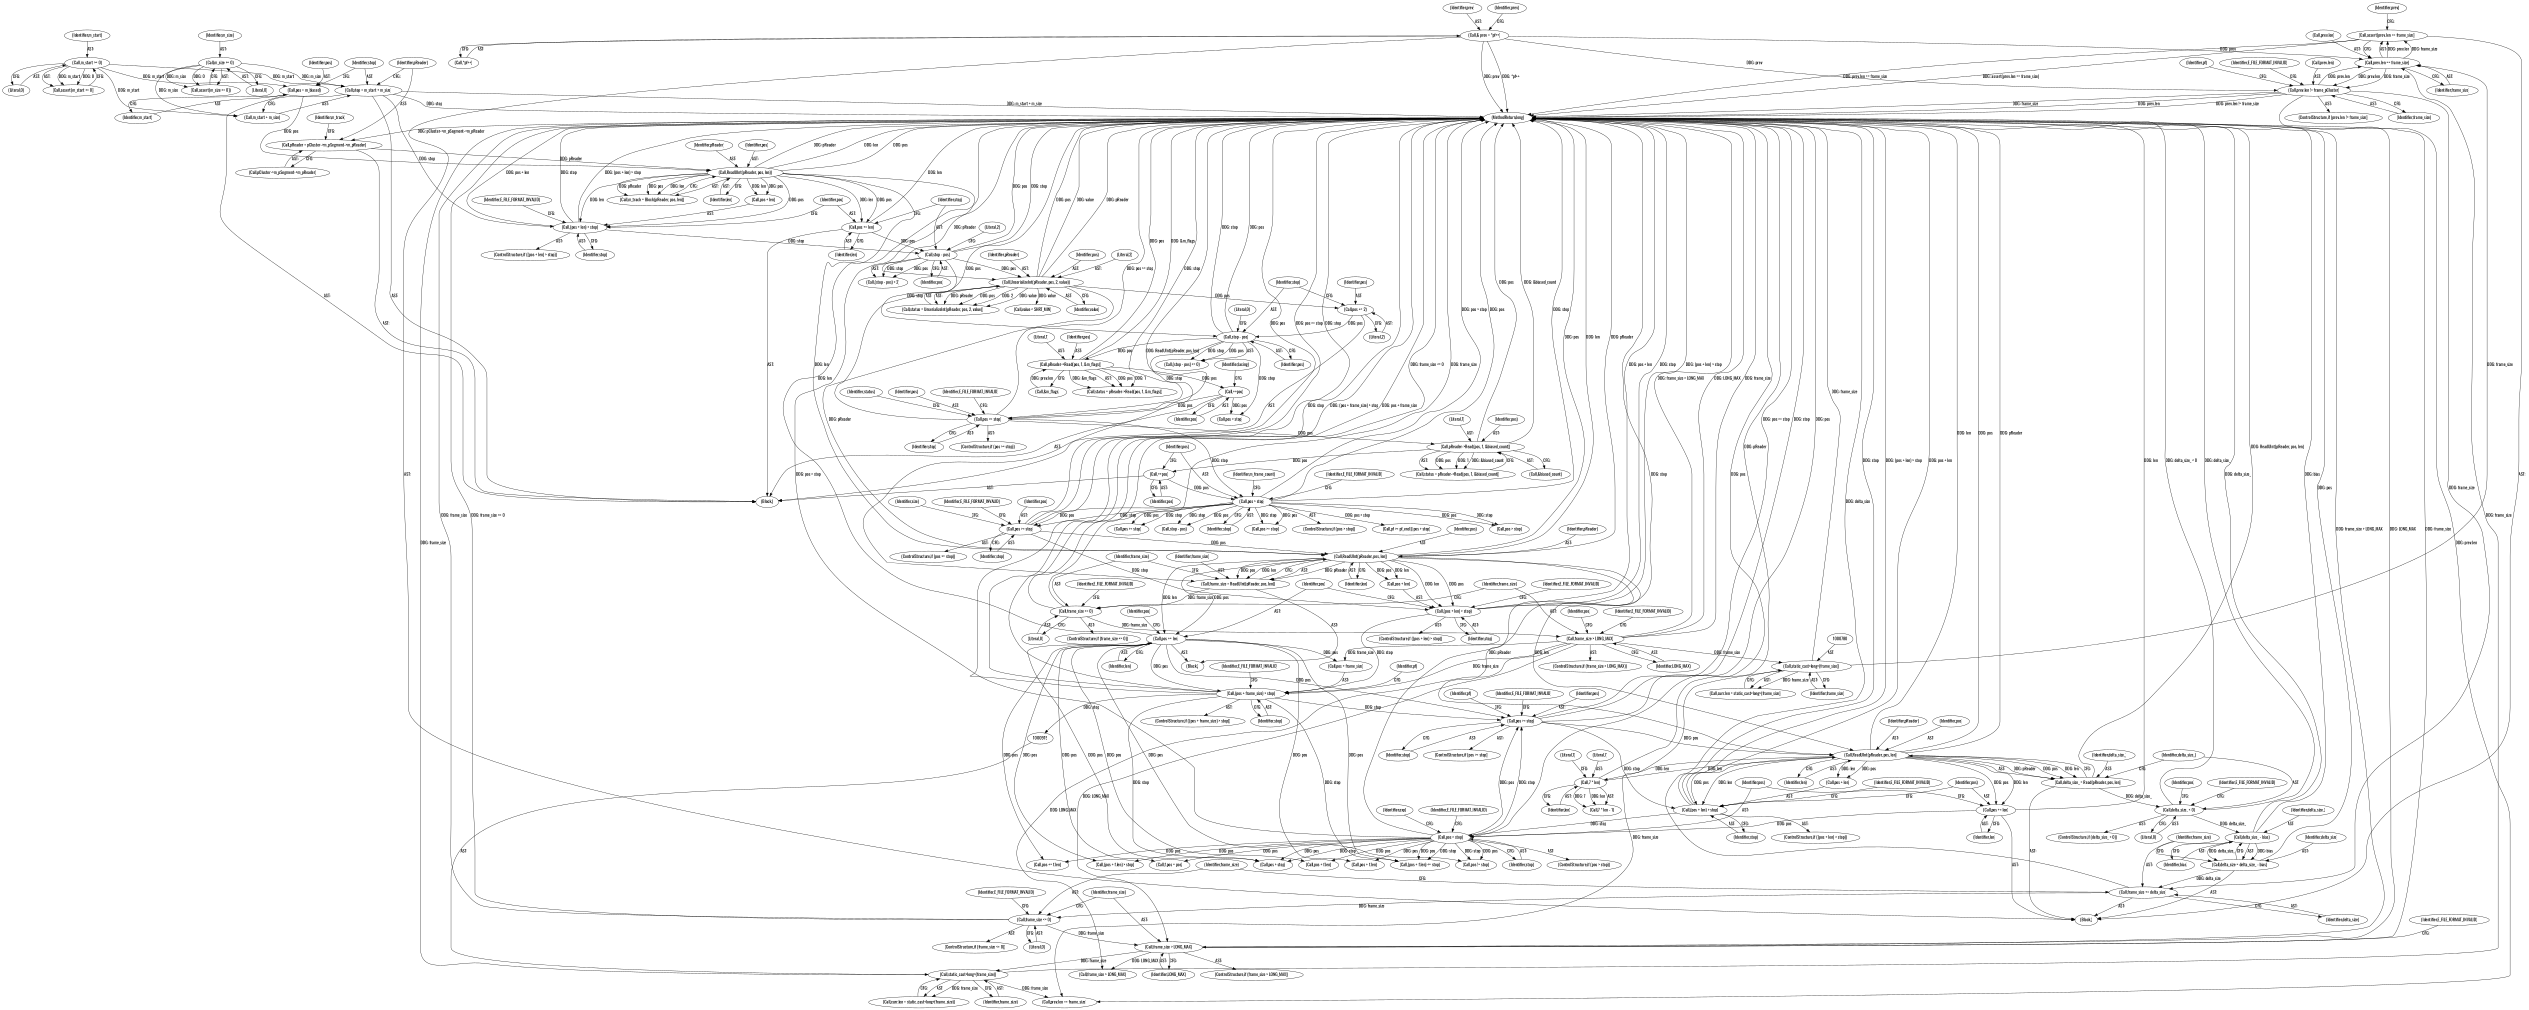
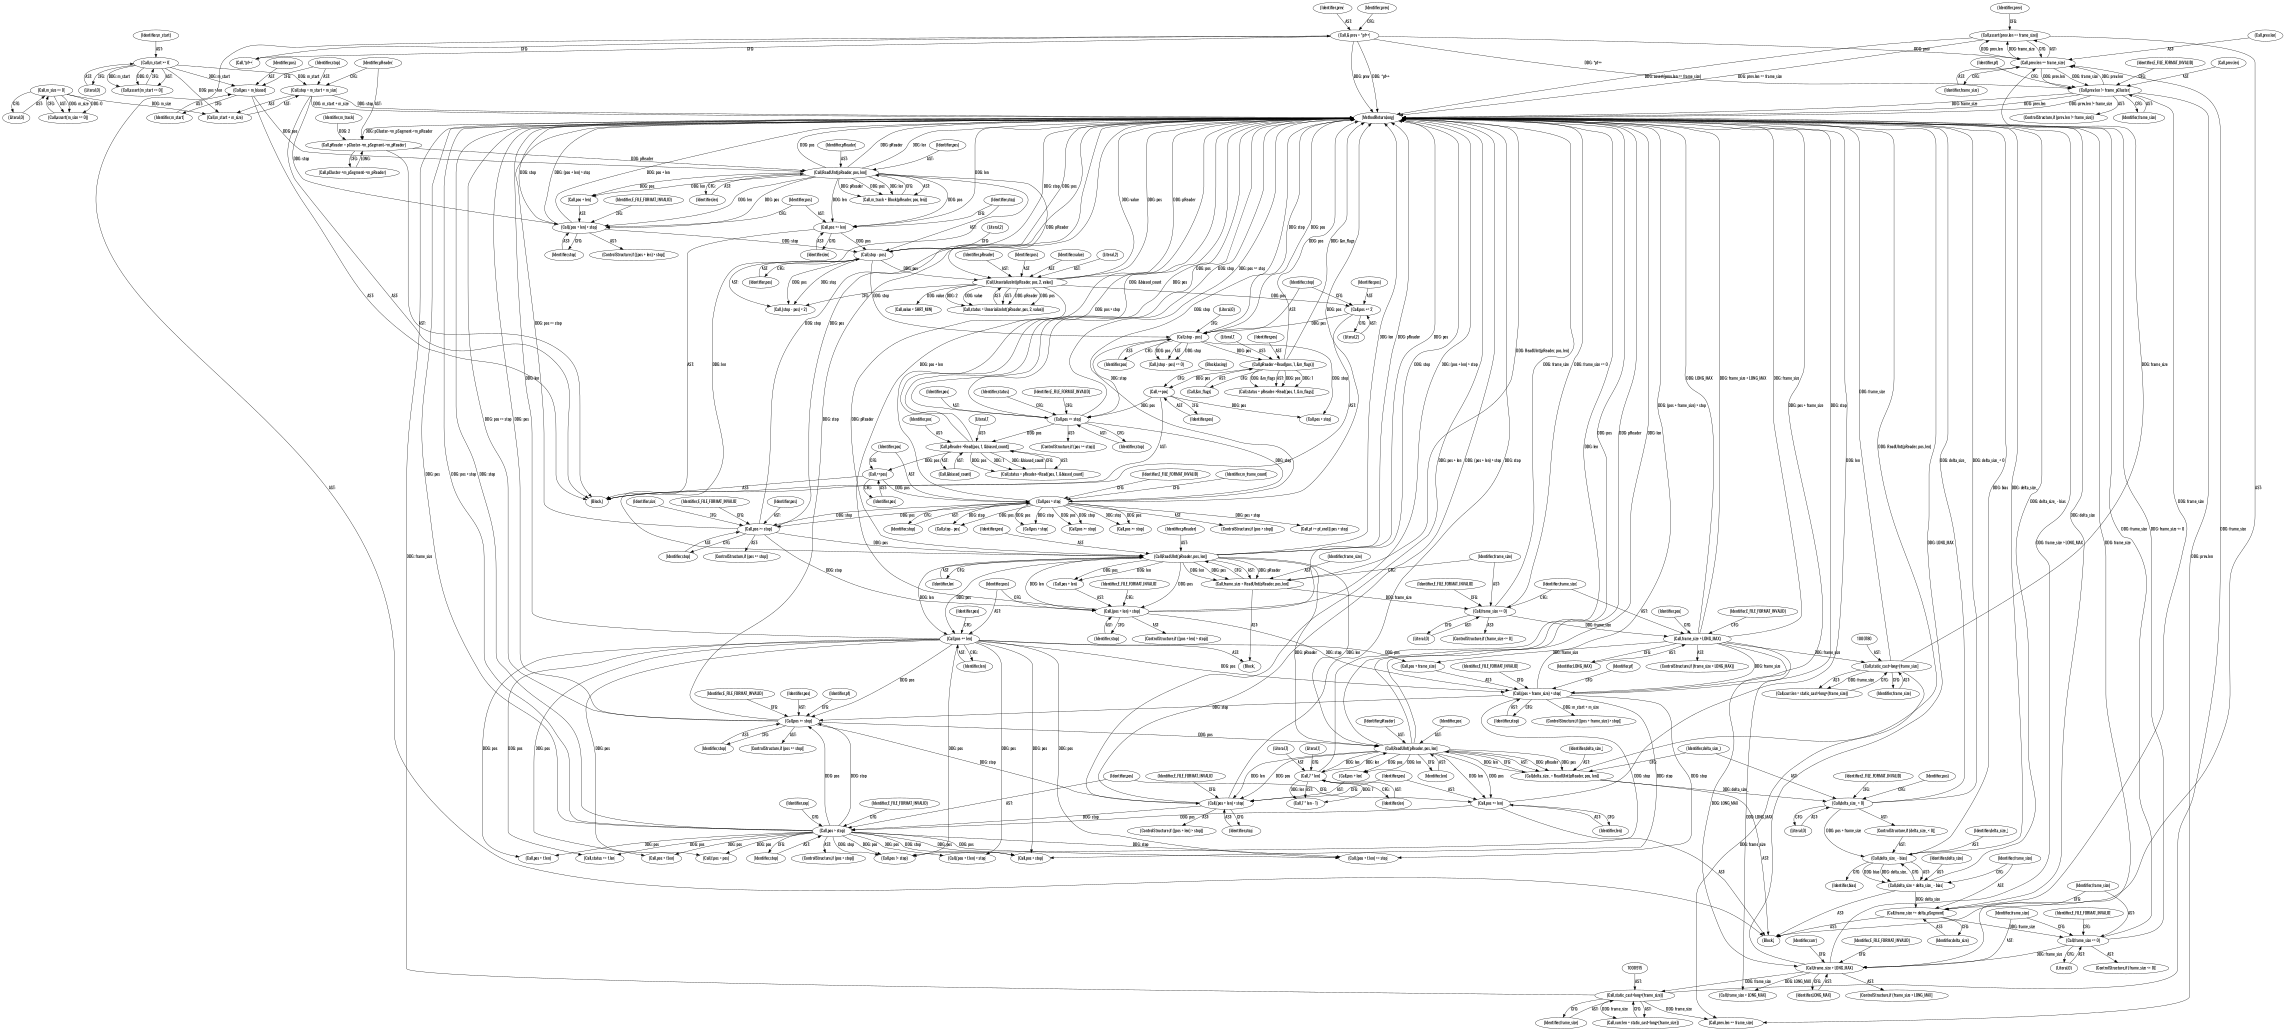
(220, 36) -> none
(481, 49) -> (525, 49)
(1755, 63) -> (1593, 63)
(292, 73) -> none
(129, 90) -> (211, 90)
(272, 104) -> (272, 104)
(332, 132) -> (345, 132)
(296, 159) -> (366, 159)
(1076, 292) -> (891, 290)
(1235, 365) -> (1216, 365)
(1042, 378) -> (1223, 378)
(1144, 416) -> (1513, 368)
(1755, 447) -> (1591, 447)
(1547, 461) -> (946, 461)
(2325, 488) -> (2048, 502)
(1127, 698) -> (1416, 847)
(1230, 708) -> (1581, 708)
(2088, 783) -> (1562, 776)
(2233, 824) -> (1844, 831)
(2204, 848) -> (1898, 843)
(1048, 865) -> (600, 859)
(2143, 893) -> (1916, 913)
none -> (1805, 941)
